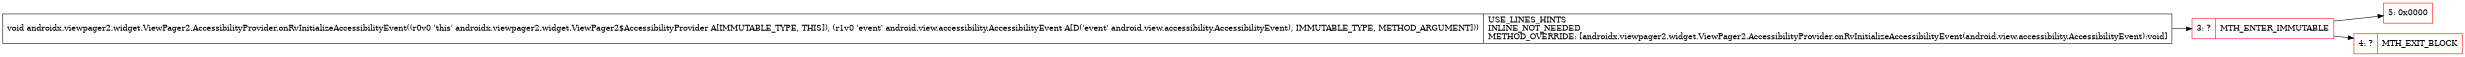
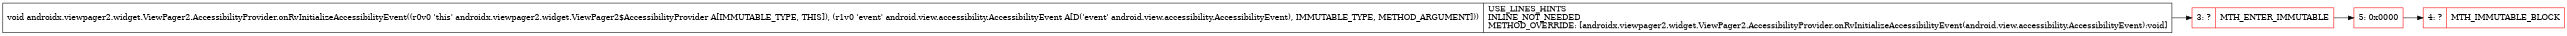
(2341, 37) -> (2410, 18)
(2420, 44) -> (2506, 18)
